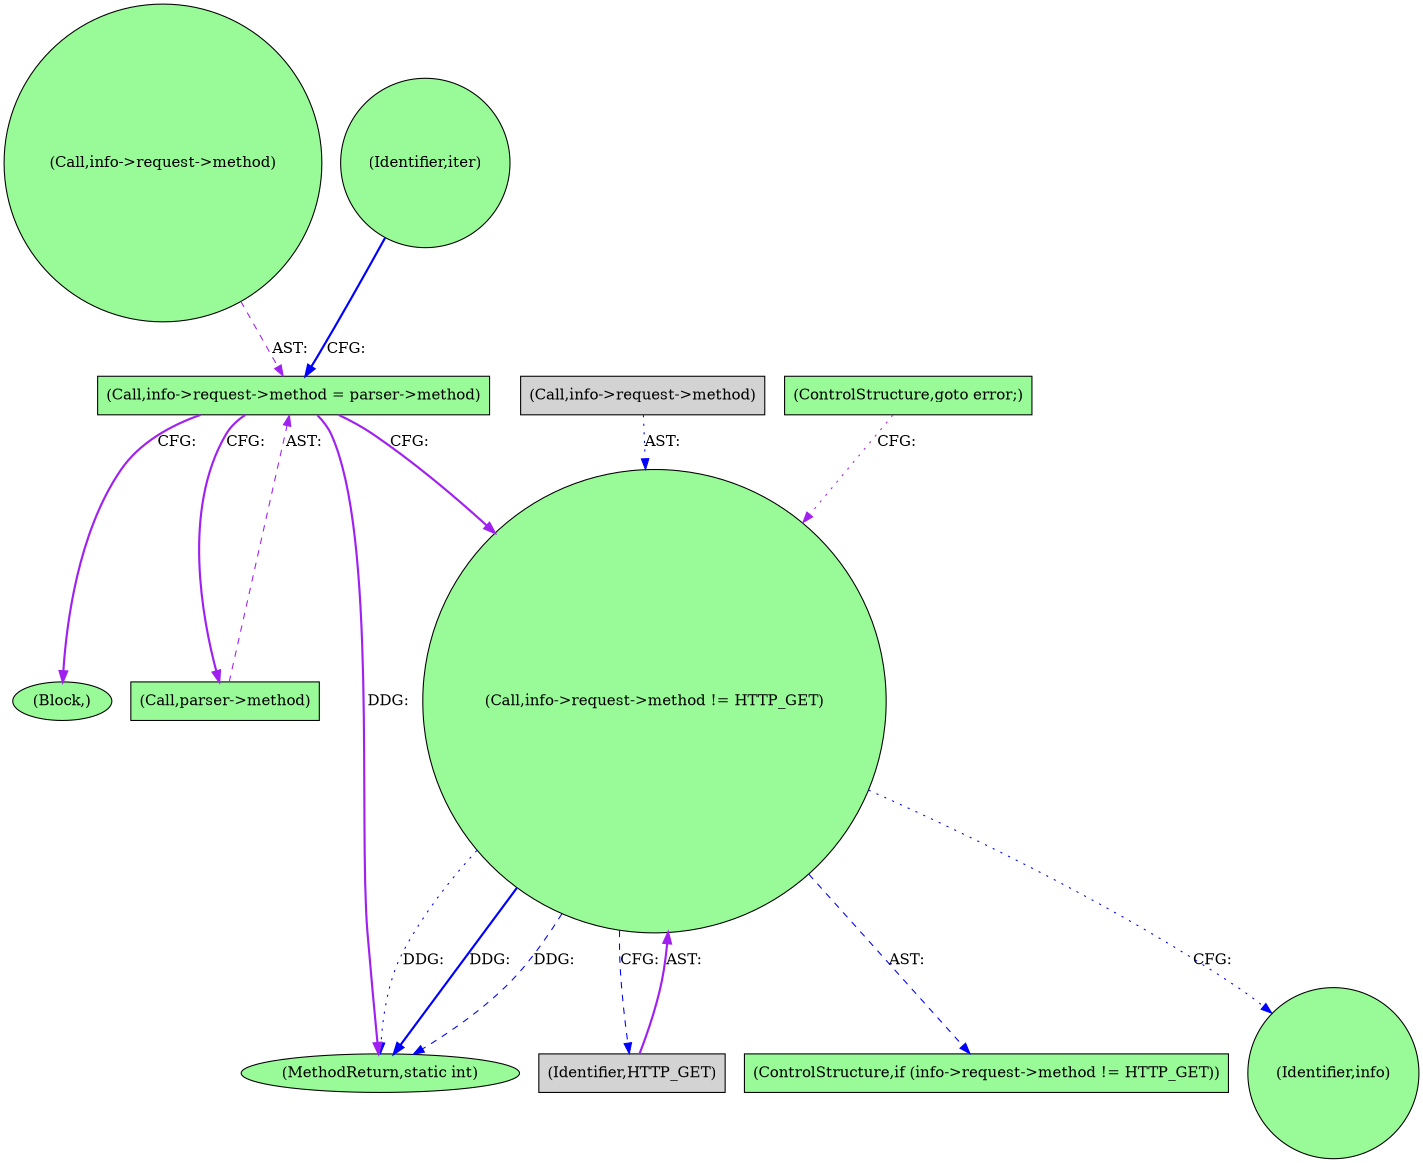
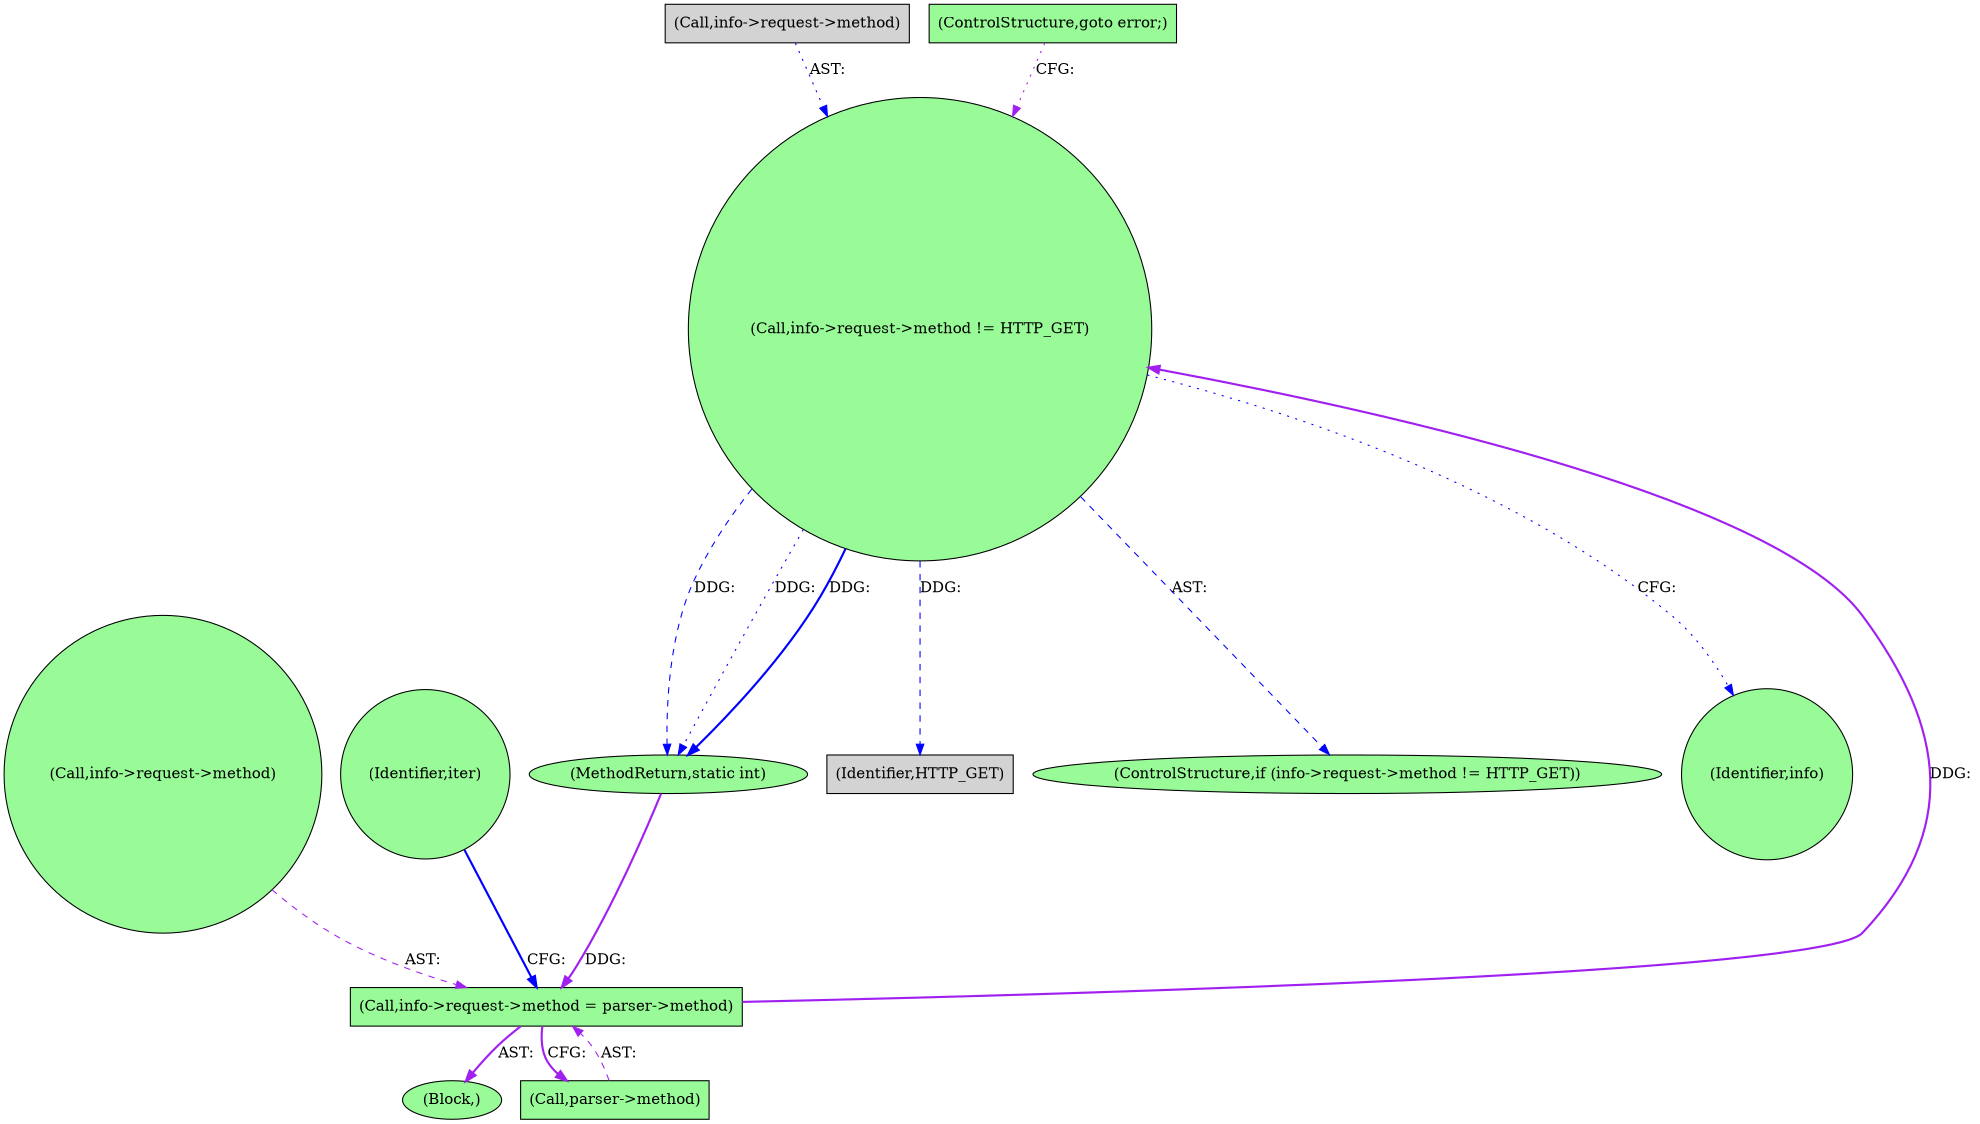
(180, 442) -> (518, 1053)
(412, 442) -> (1953, 774)
(364, 725) -> (619, 888)
(642, 960) -> (943, 588)
(657, 999) -> none
(986, 1073) -> (1347, 774)
